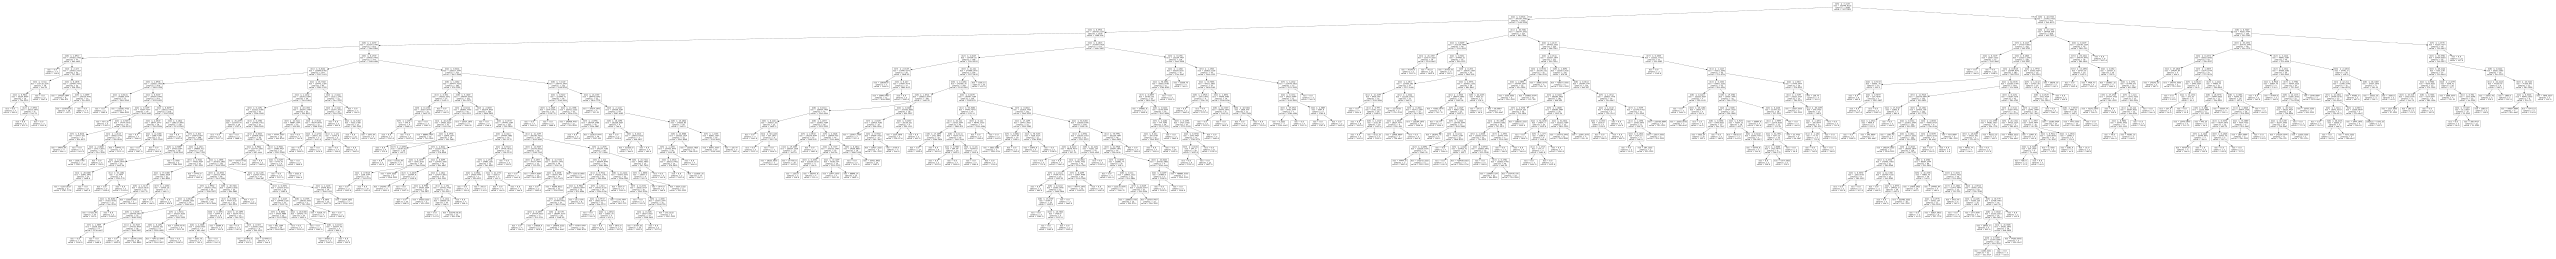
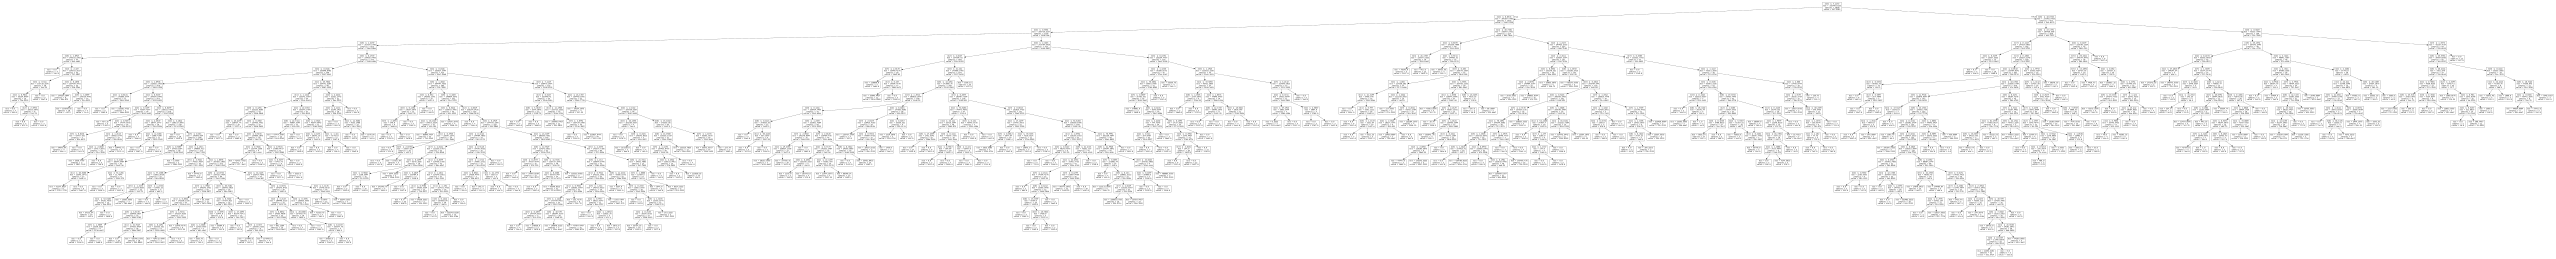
none -> (2446, 111)
(2375, 124) -> (2373, 124)
(2033, 156) -> (2025, 143)
(1505, 169) -> (1509, 156)
